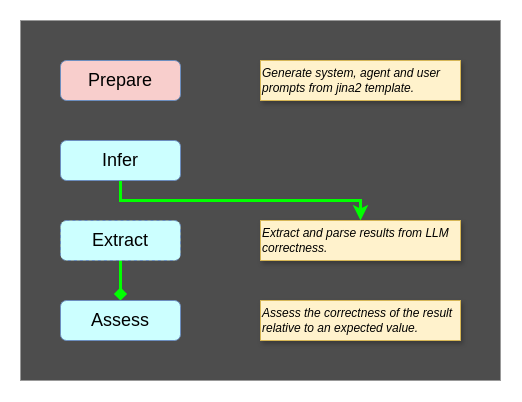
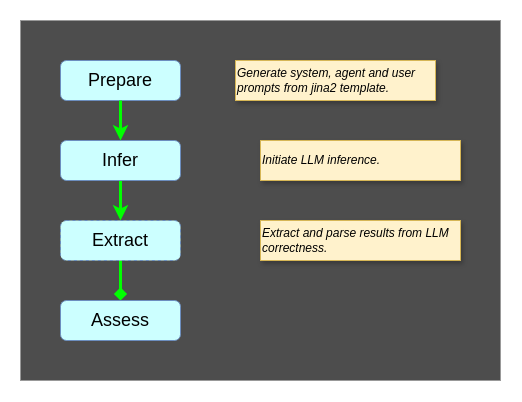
(121, 81) -> (121, 81)
(361, 81) -> (336, 81)
none -> (121, 115)
none -> (361, 161)
(244, 201) -> (121, 203)
(361, 321) -> none
